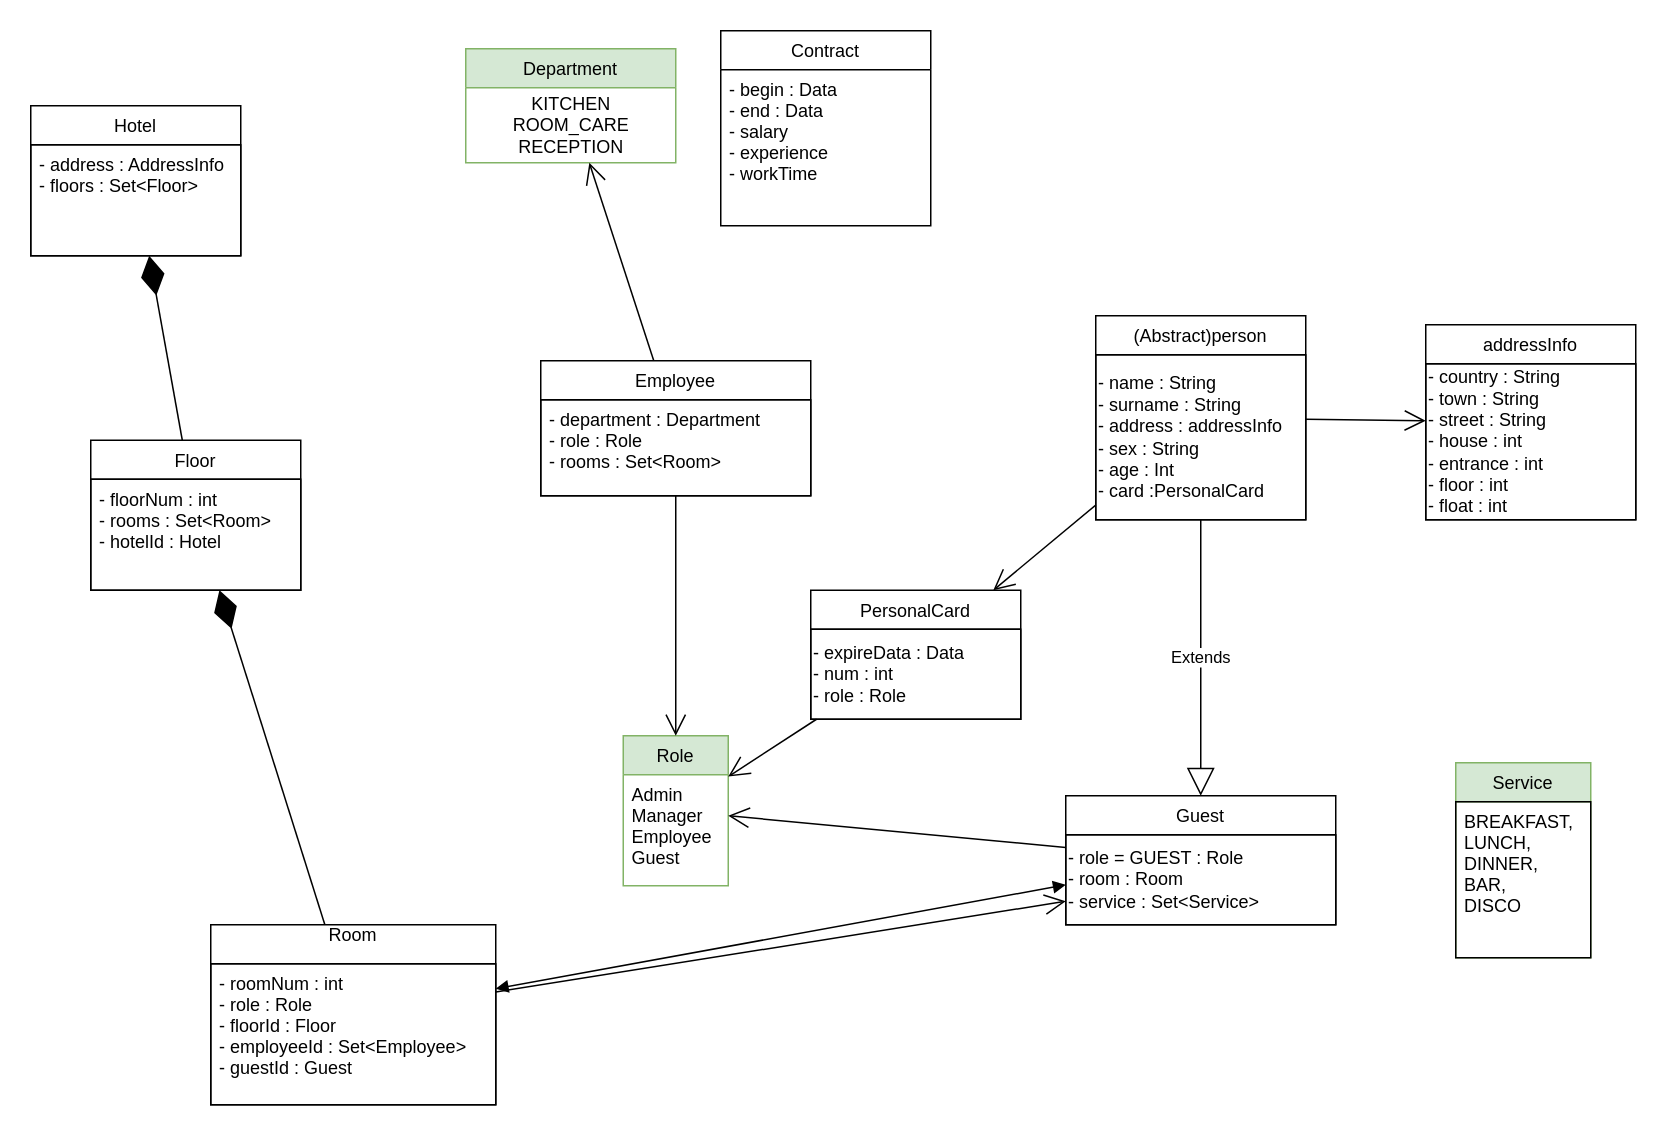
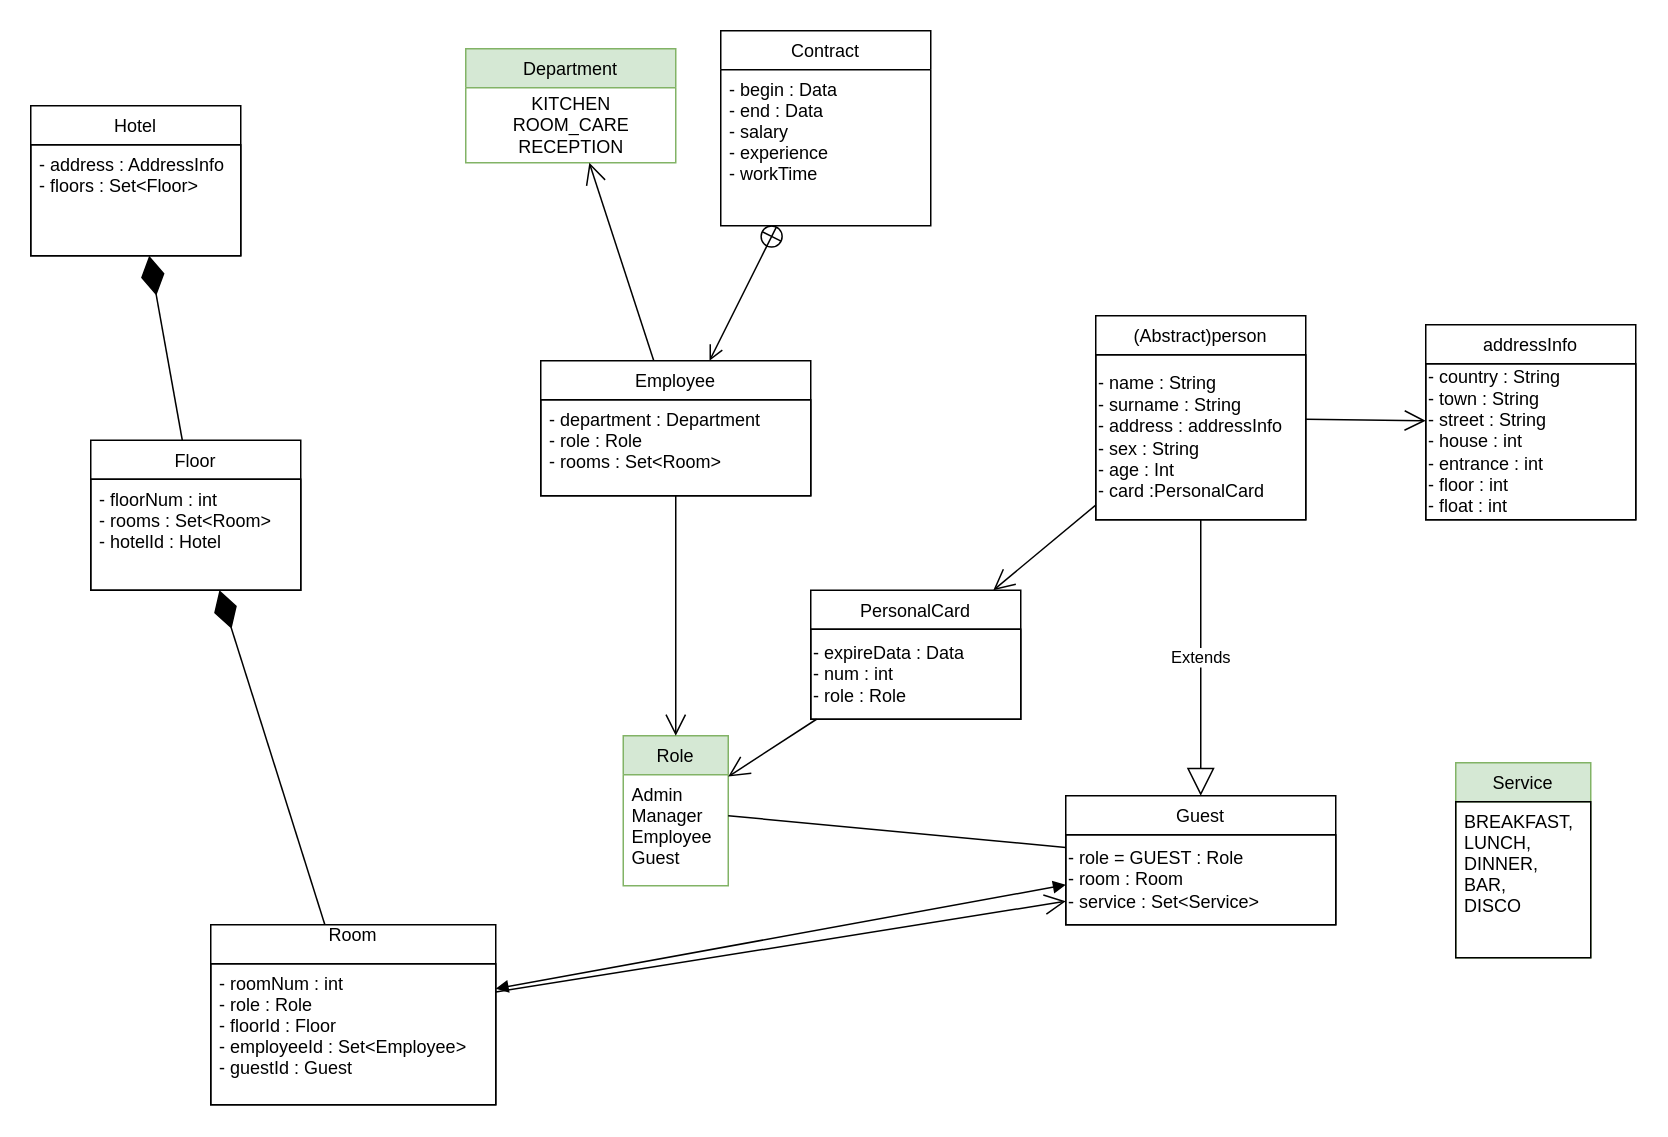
none -> (739, 301)
(735, 816) -> (734, 816)
